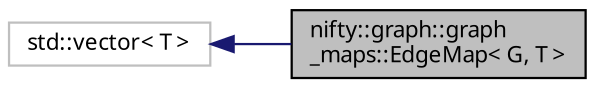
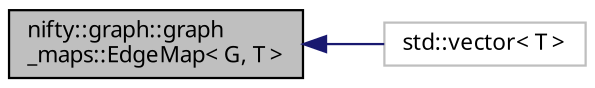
(263, 44) -> (355, 44)
